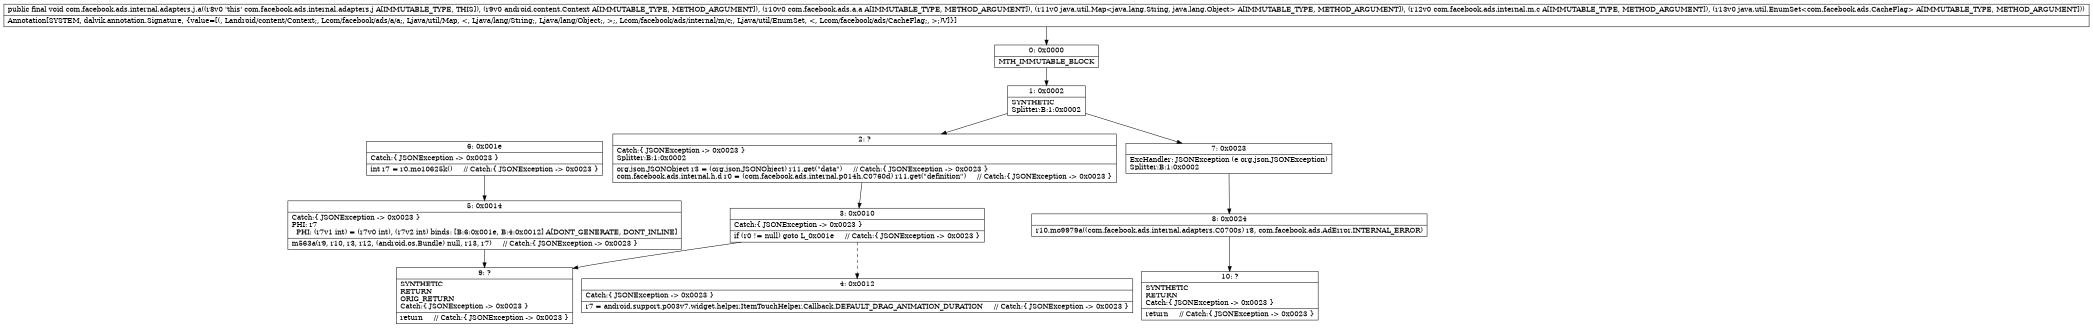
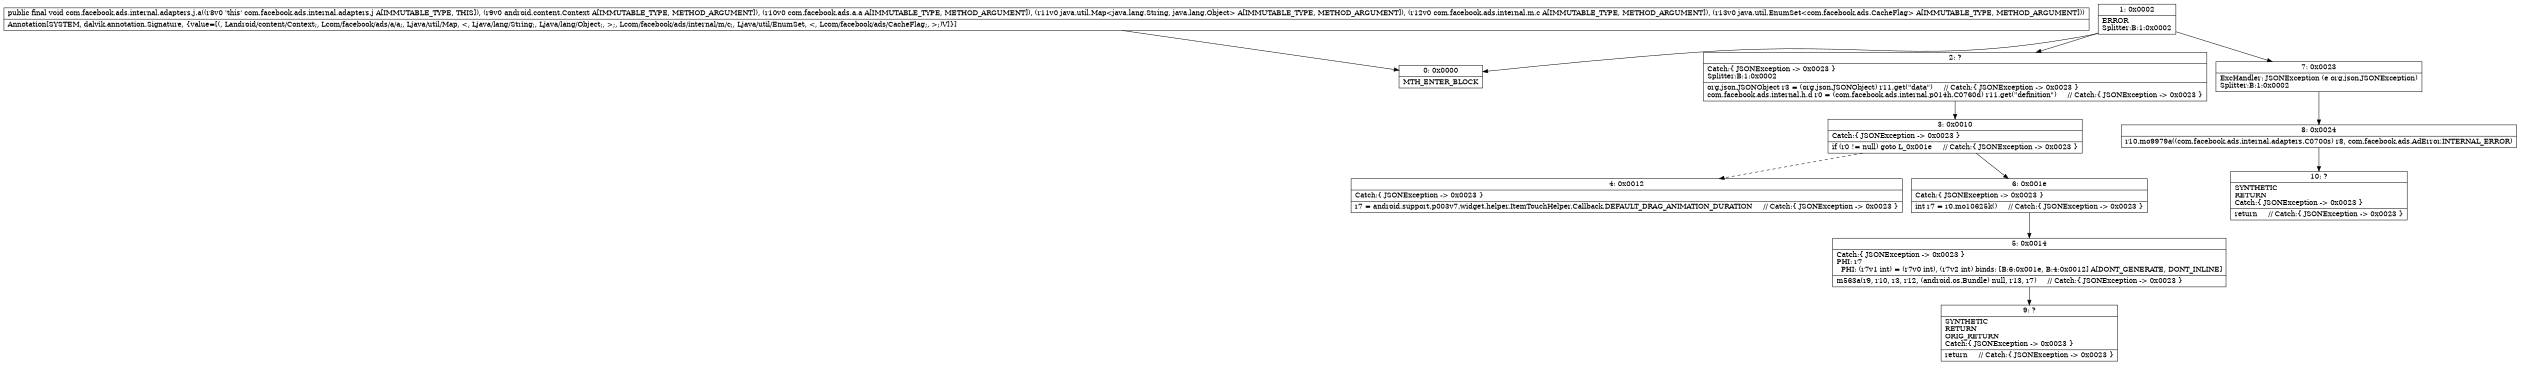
(1047, 62) -> (1441, 82)
(1047, 74) -> (1793, 49)
(1033, 103) -> (2115, 21)
(659, 254) -> (1990, 164)
